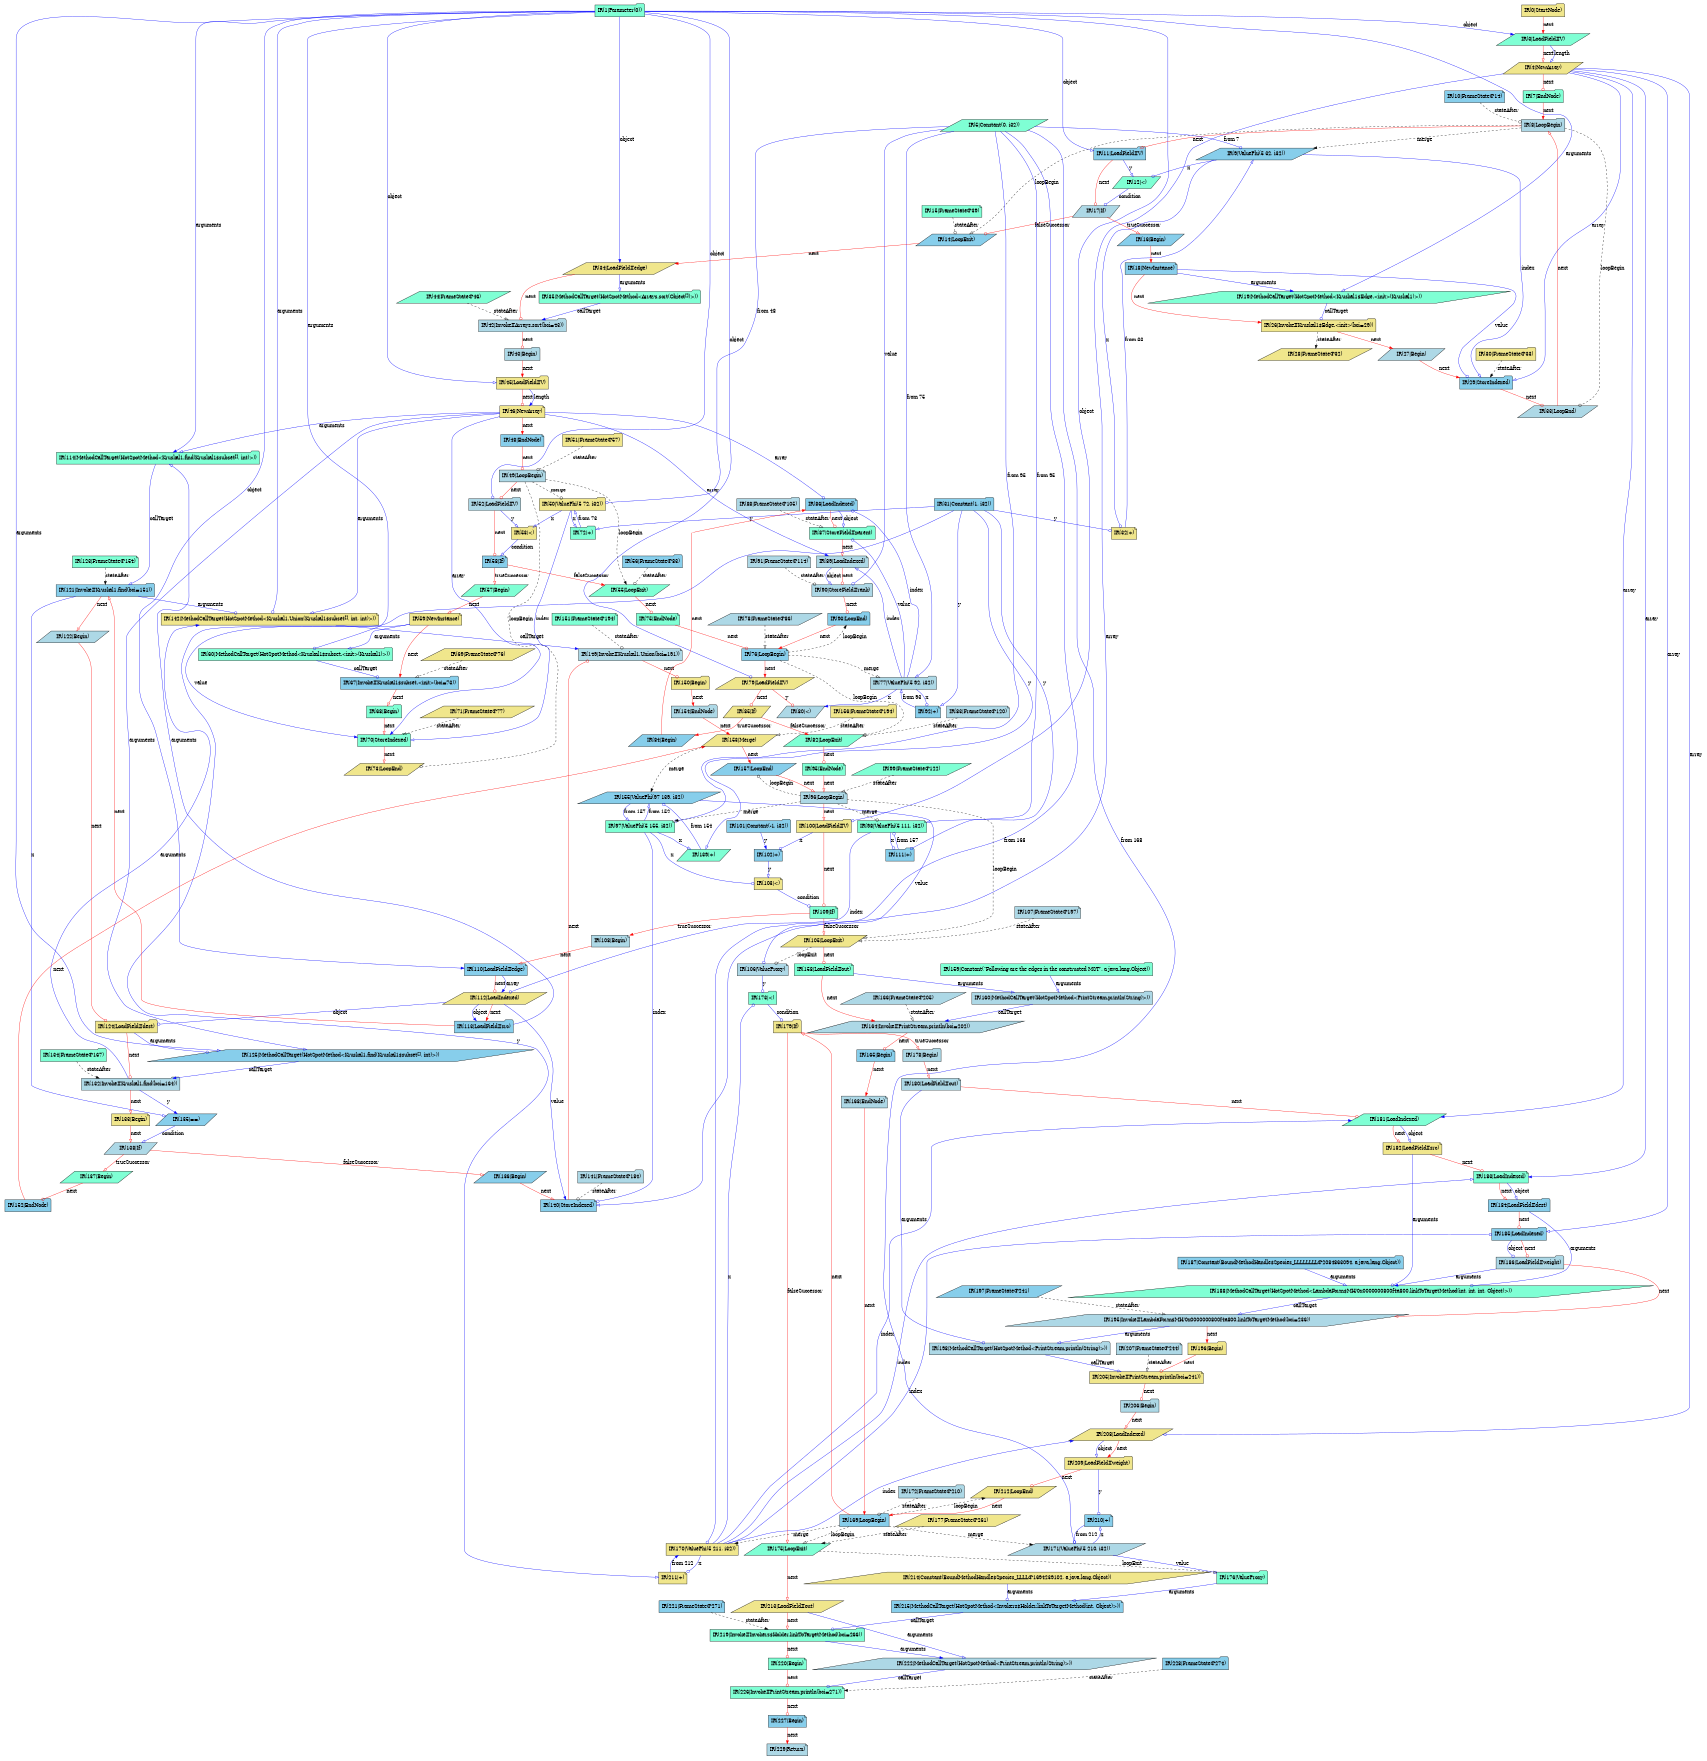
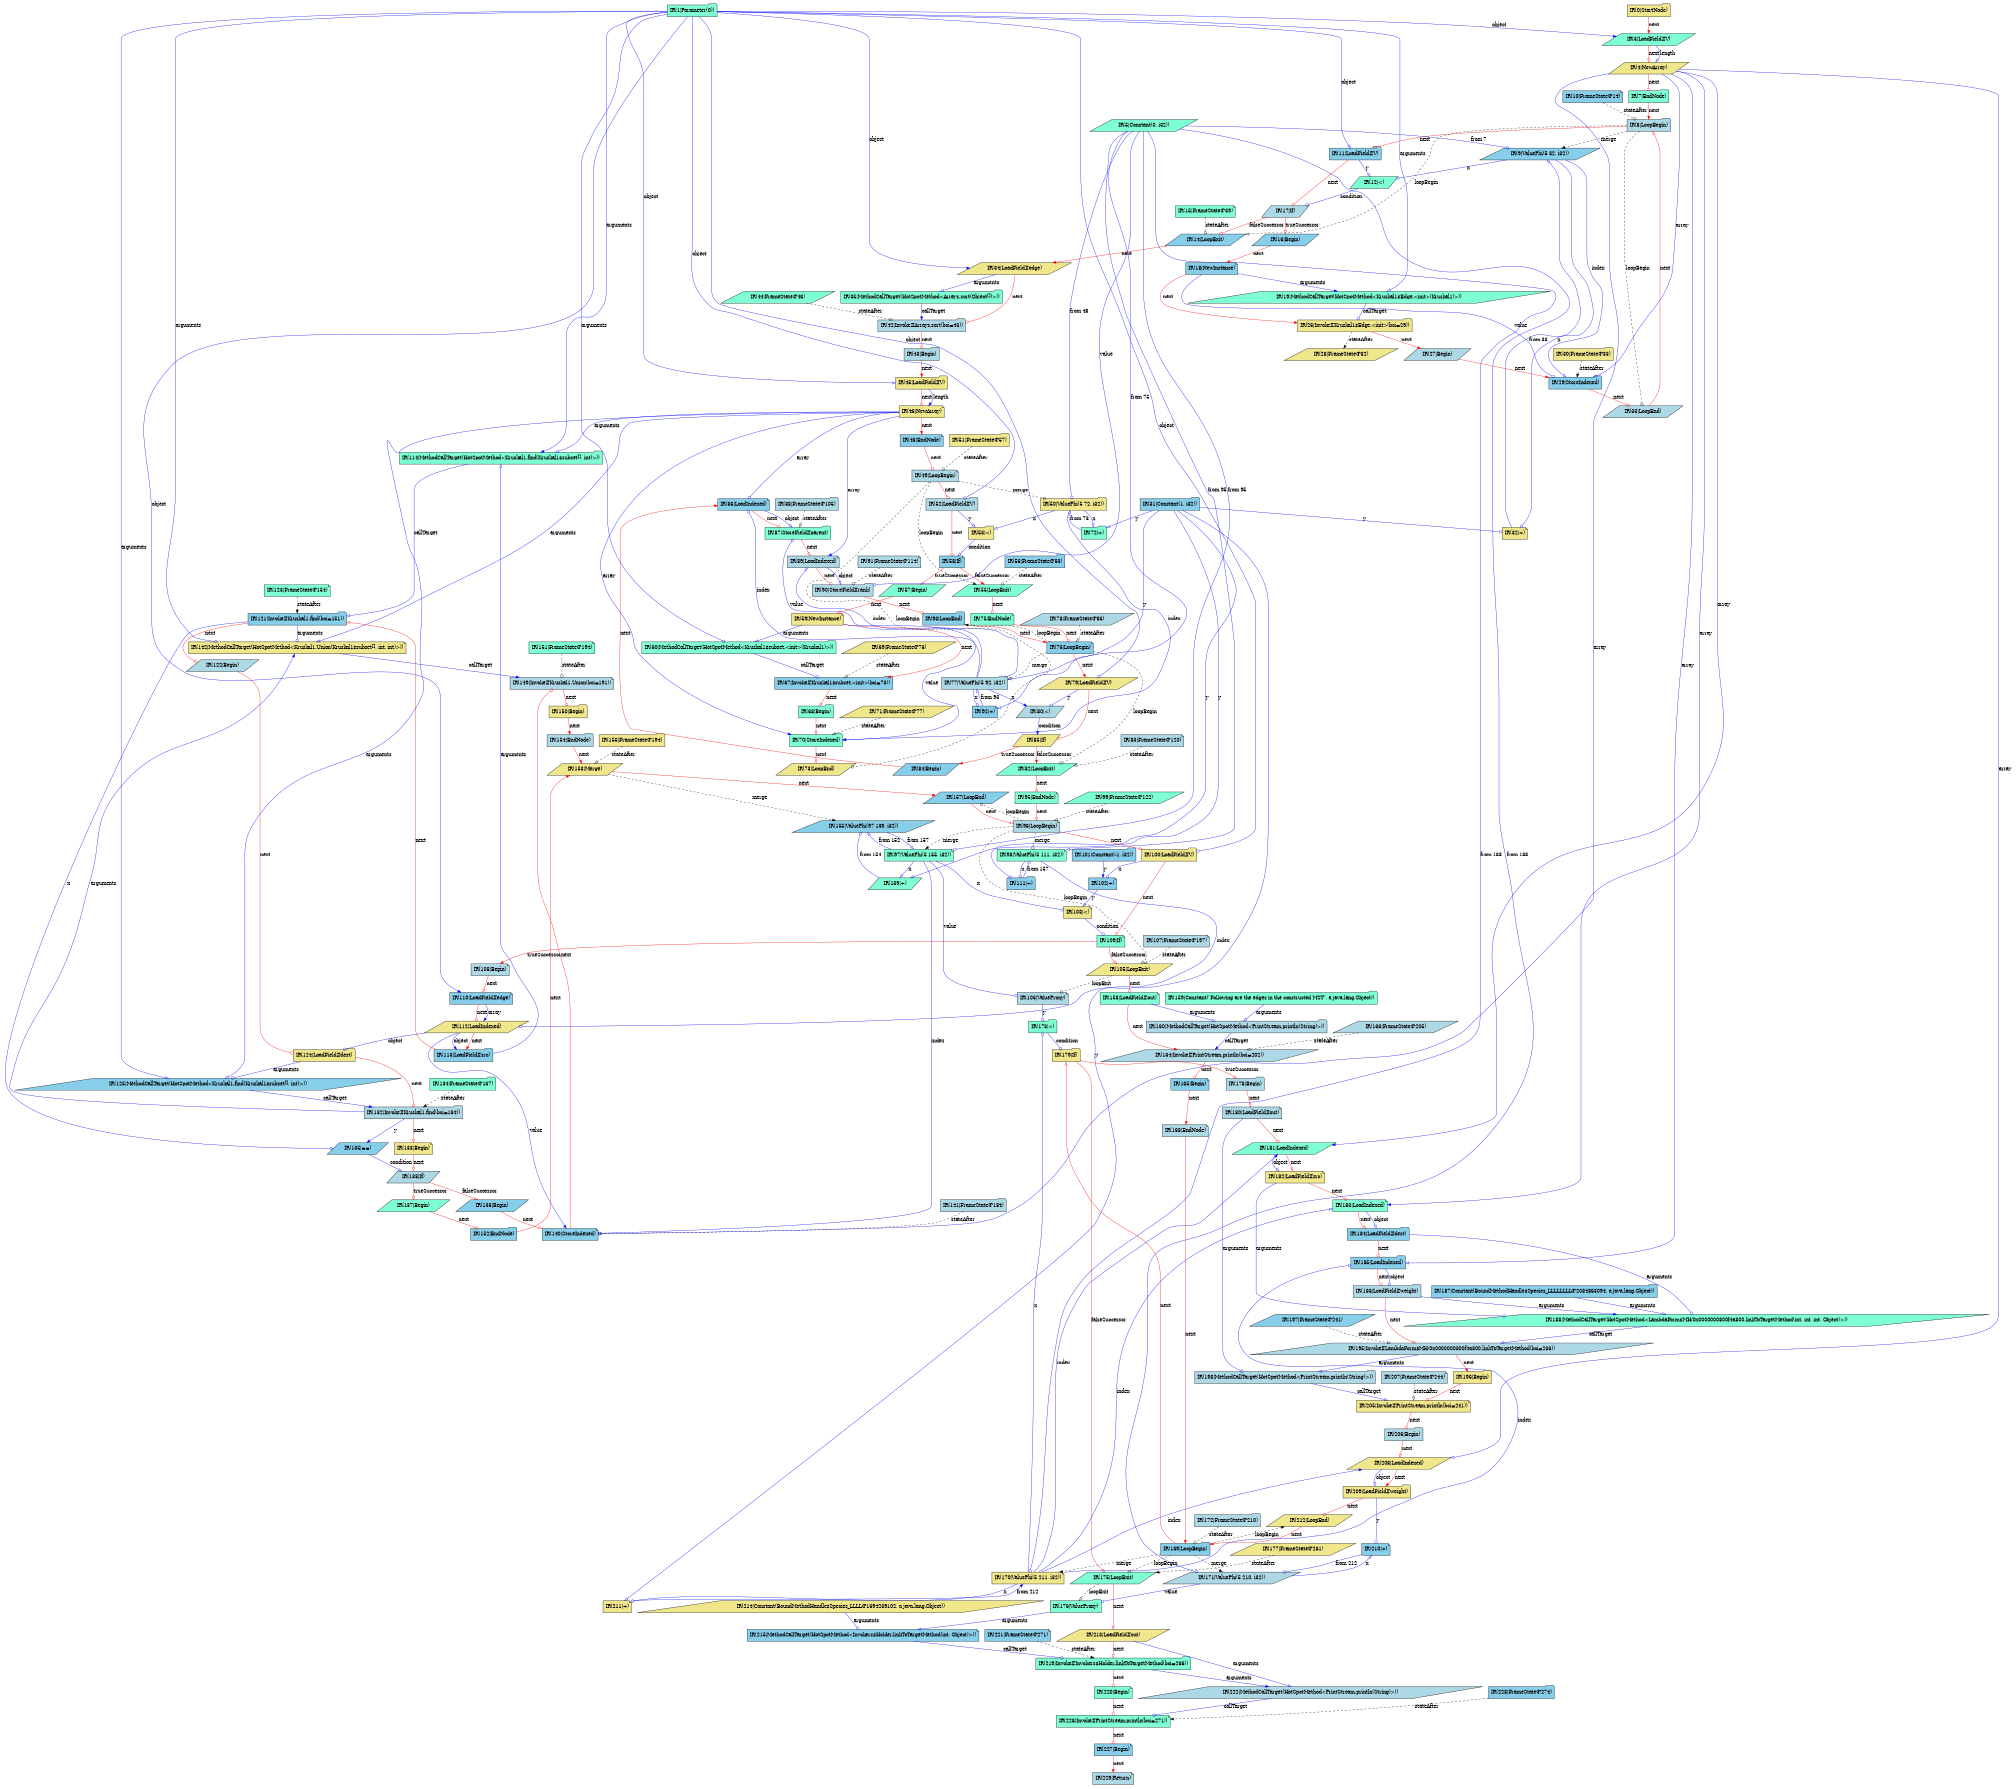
(782, 697) -> (1066, 697)
none -> (1039, 725)
(933, 830) -> (944, 952)
